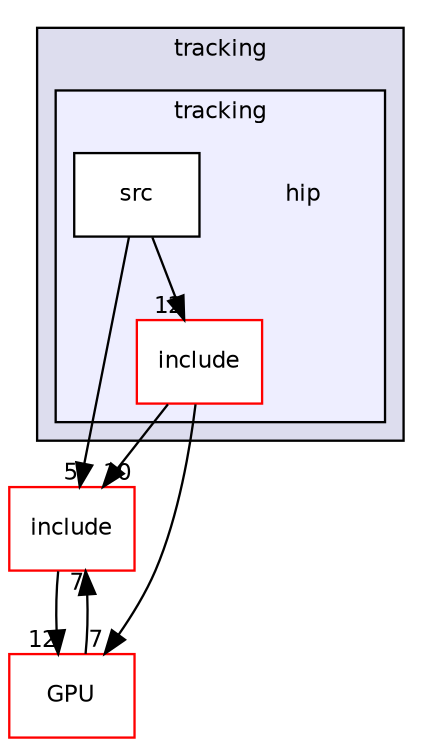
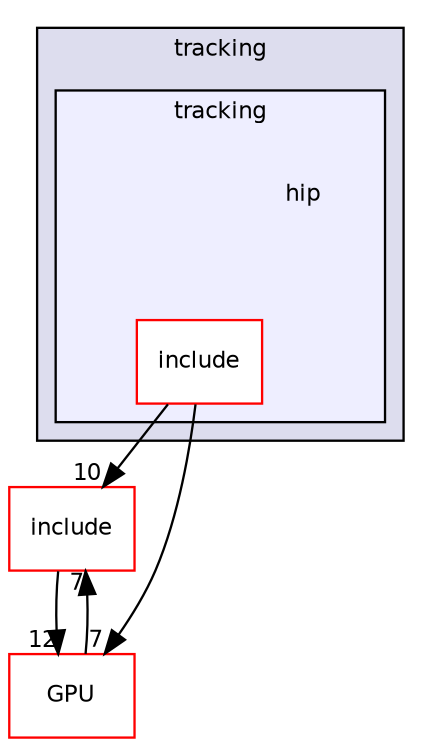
(137, 195) -> none
